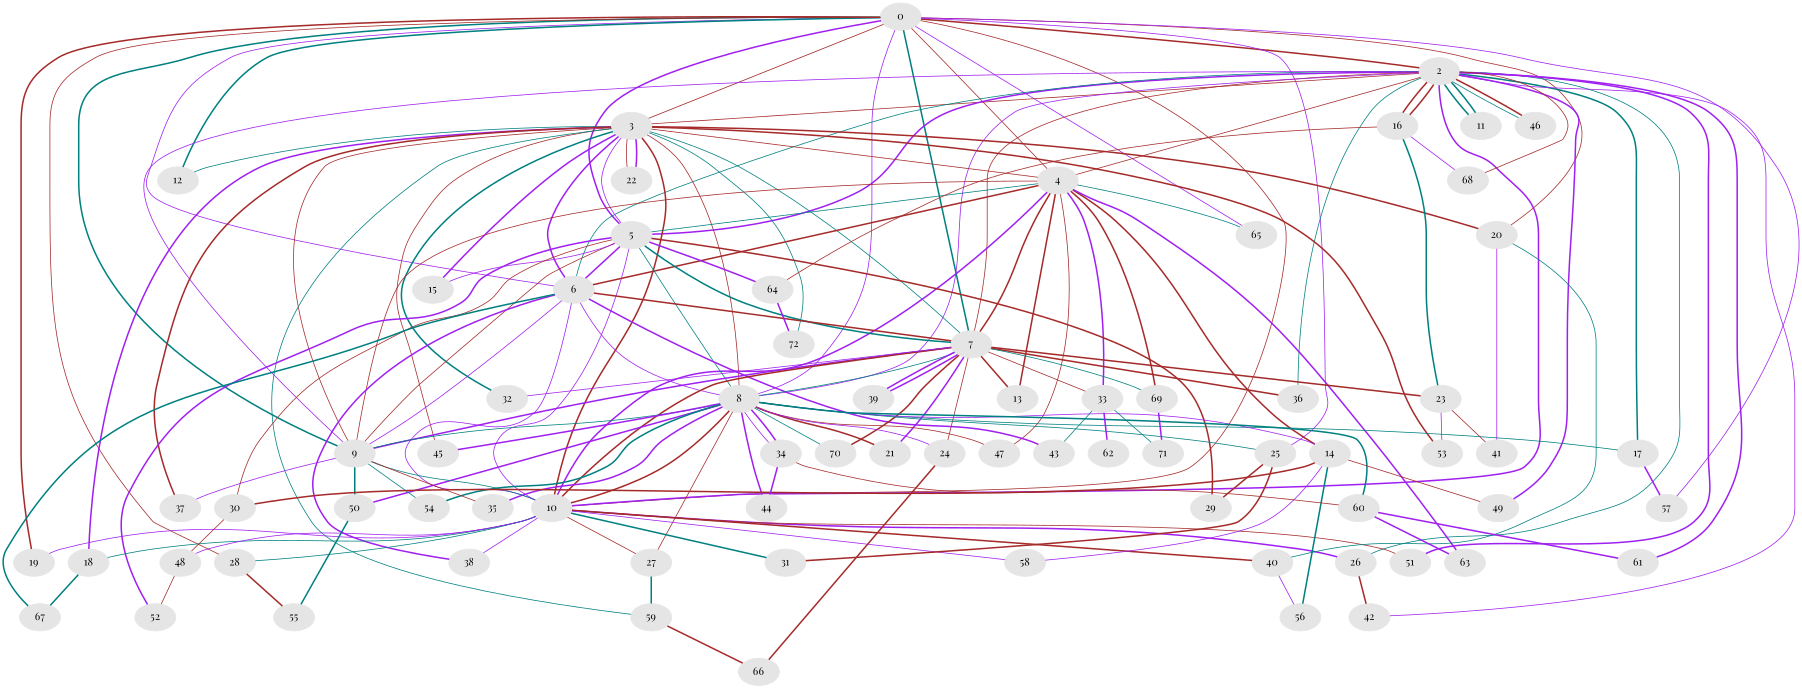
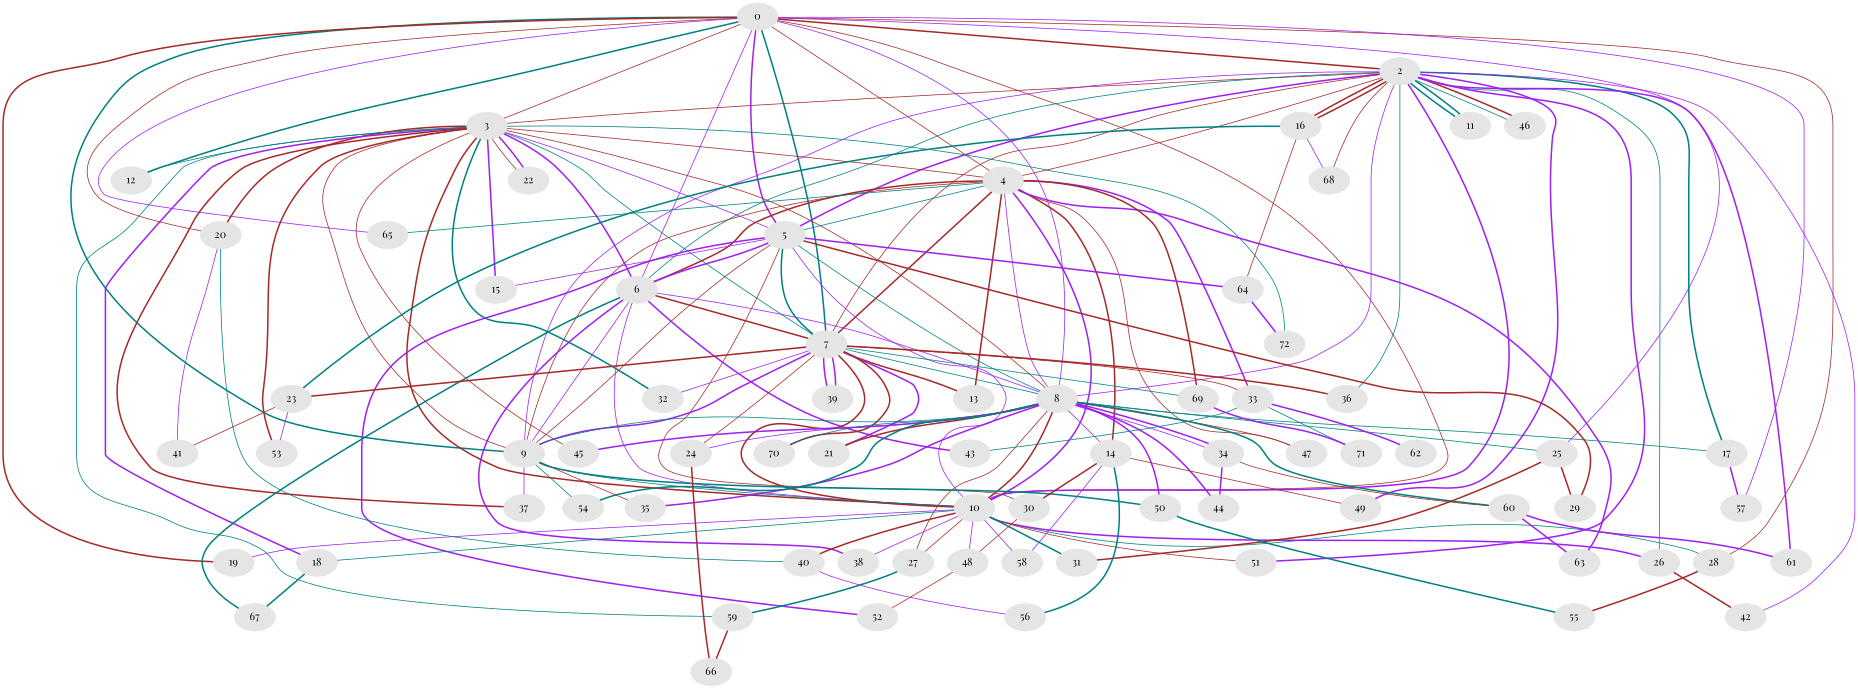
none -> (1016, 288)
